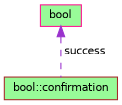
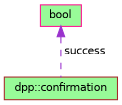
(61, 88) -> (61, 88)
